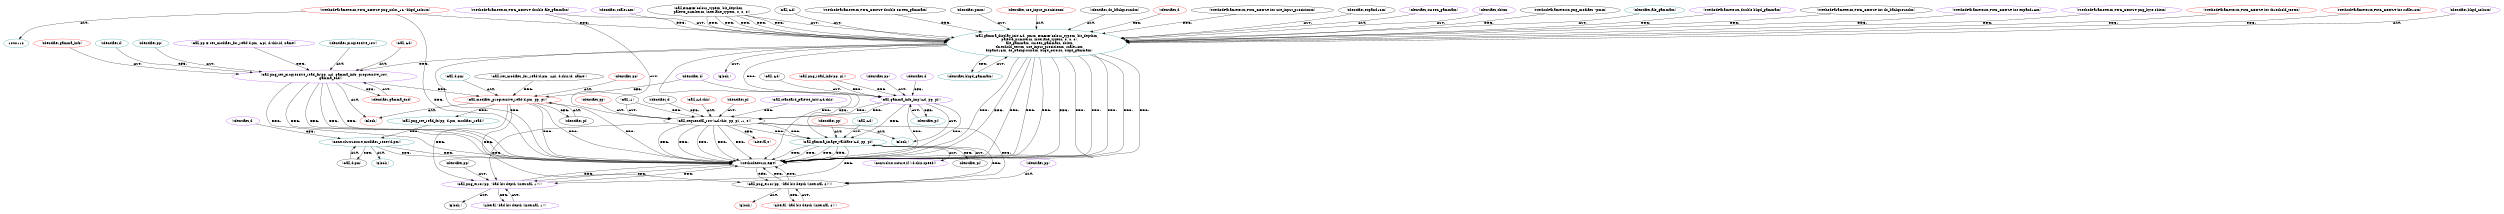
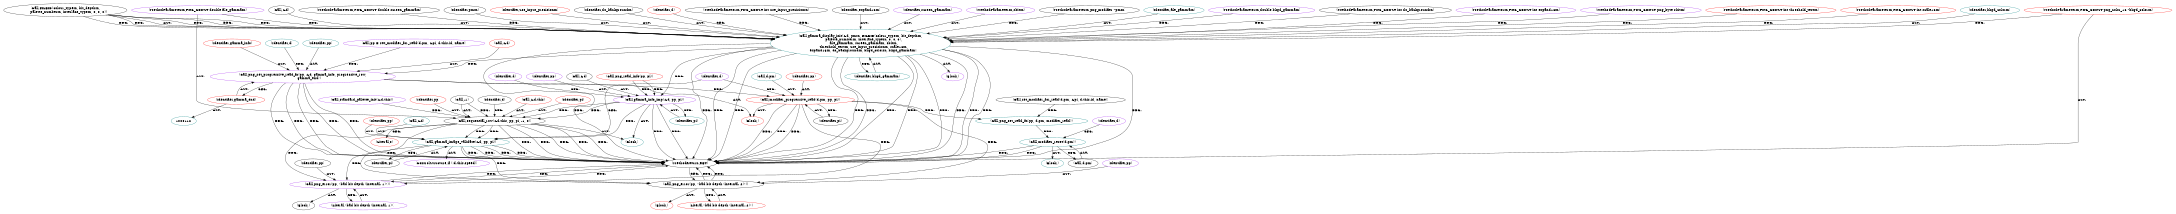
(617, 10) -> none
(1494, 10) -> (1001, 10)
(2471, 10) -> (1990, 10)
(161, 16) -> (210, 110)
(353, 43) -> none
(524, 87) -> (1047, 110)
(440, 100) -> (2083, 100)
(367, 142) -> (1053, 142)
